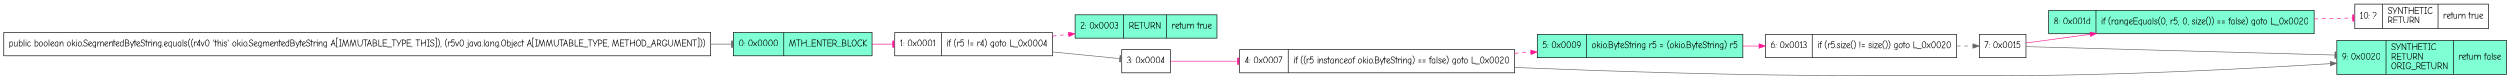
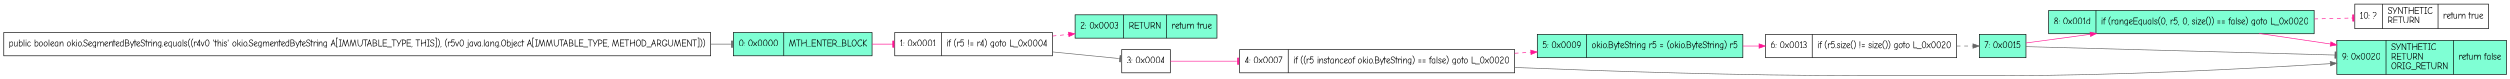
none -> (2295, 39)
(2003, 46) -> (2003, 46)
